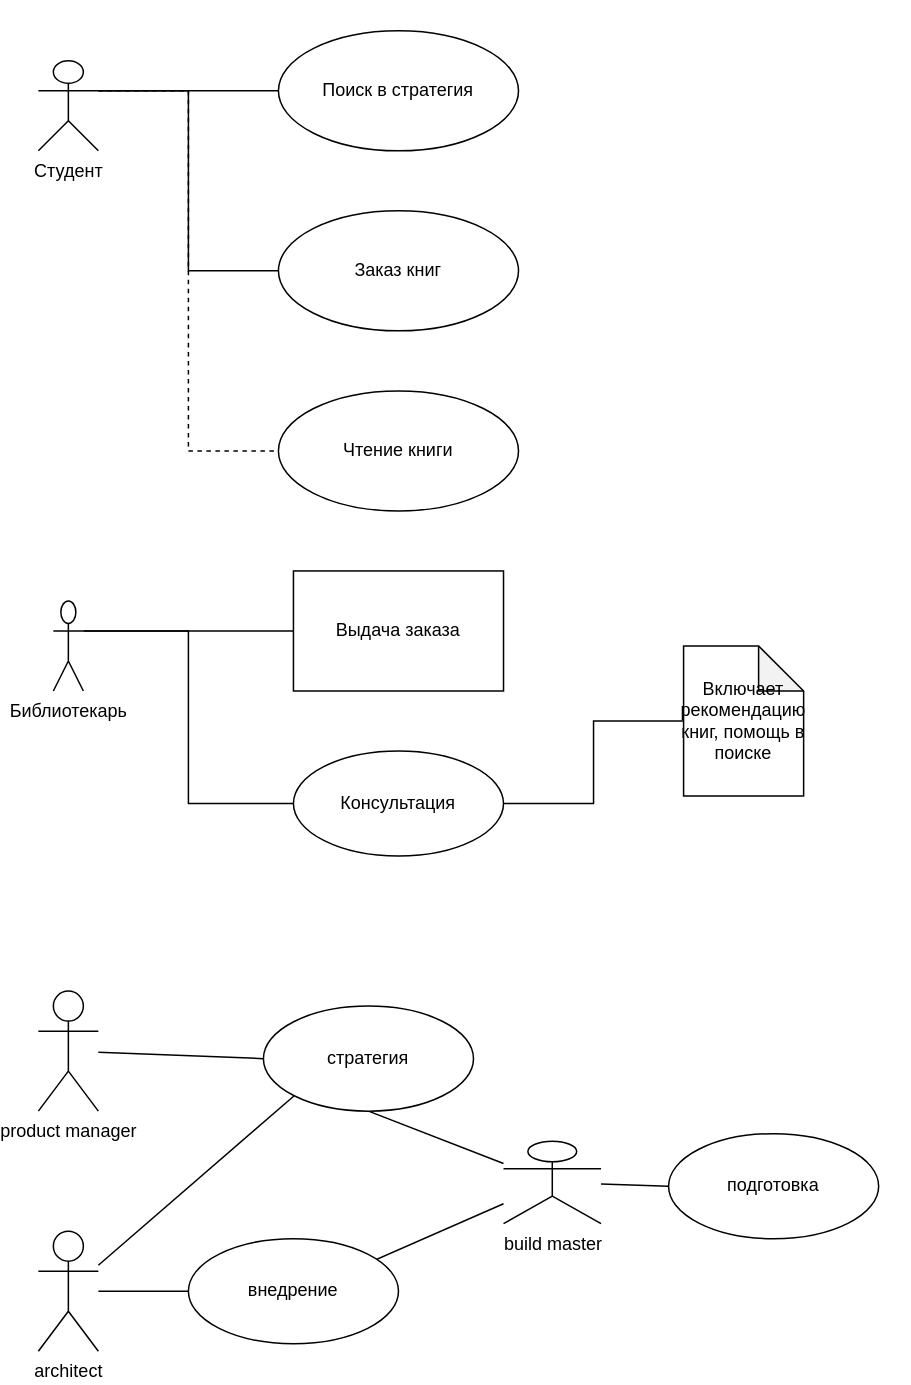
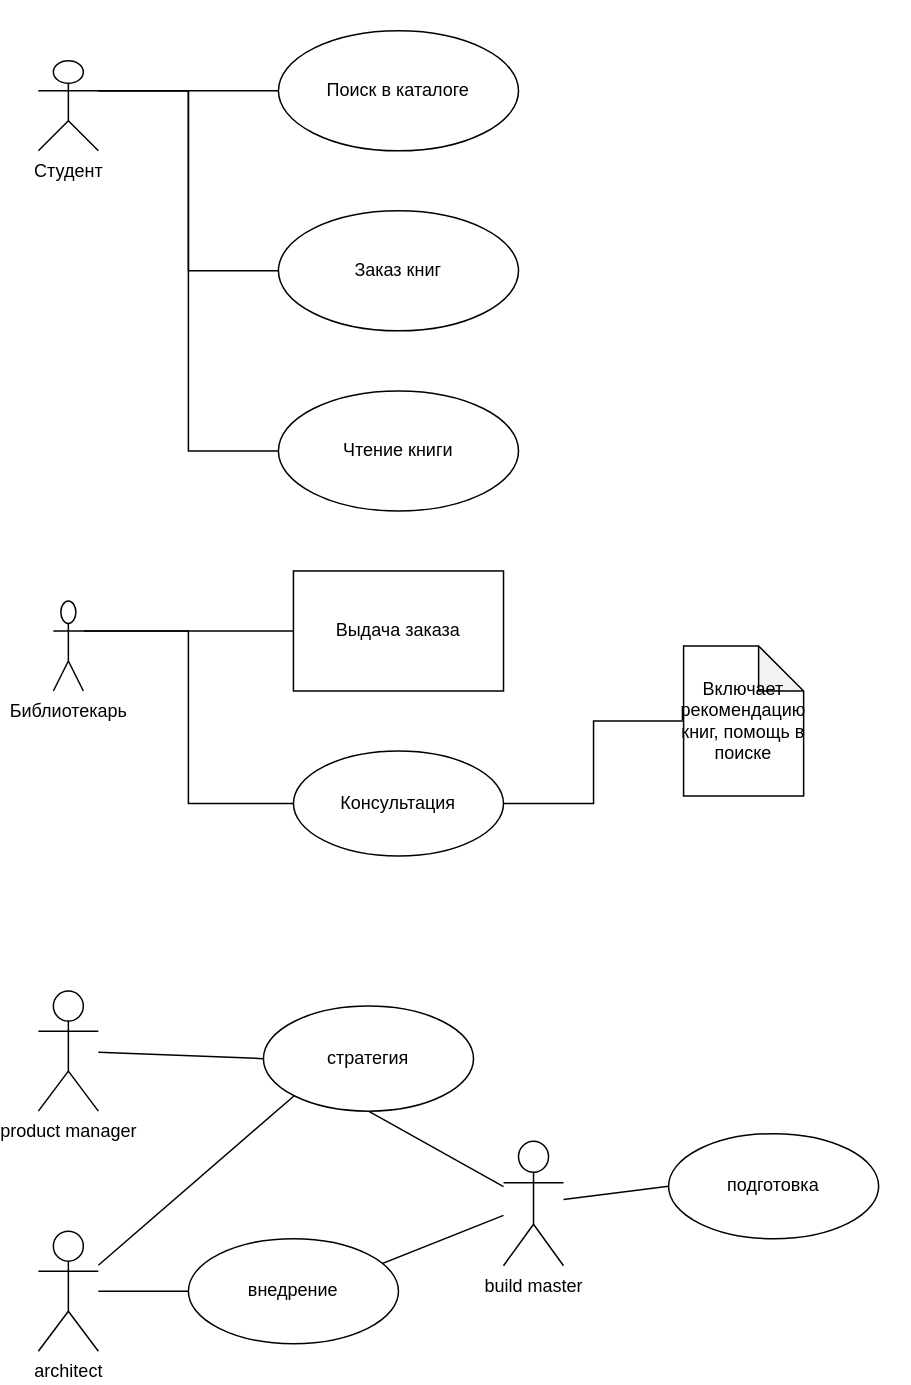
(398, 91) -> (398, 91)
(188, 407) -> (188, 407)
(552, 1182) -> (533, 1203)
